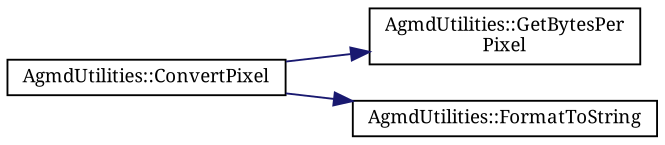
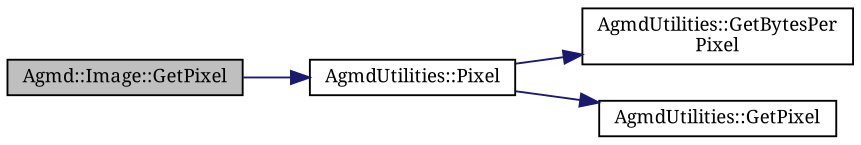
none -> (125, 77)
(147, 77) -> (413, 77)
(505, 119) -> (718, 119)
